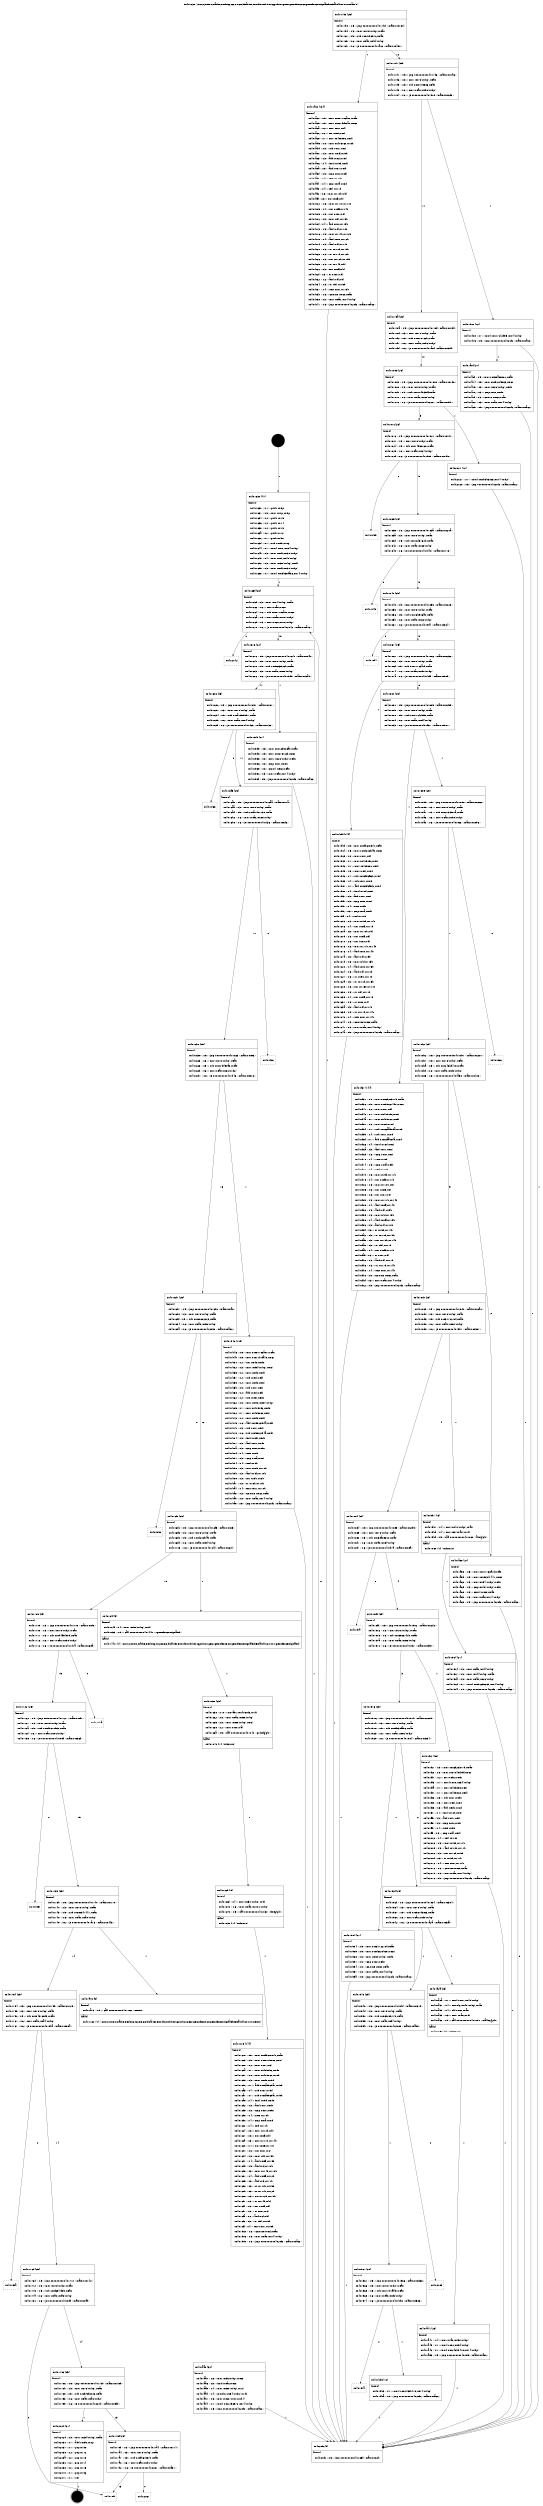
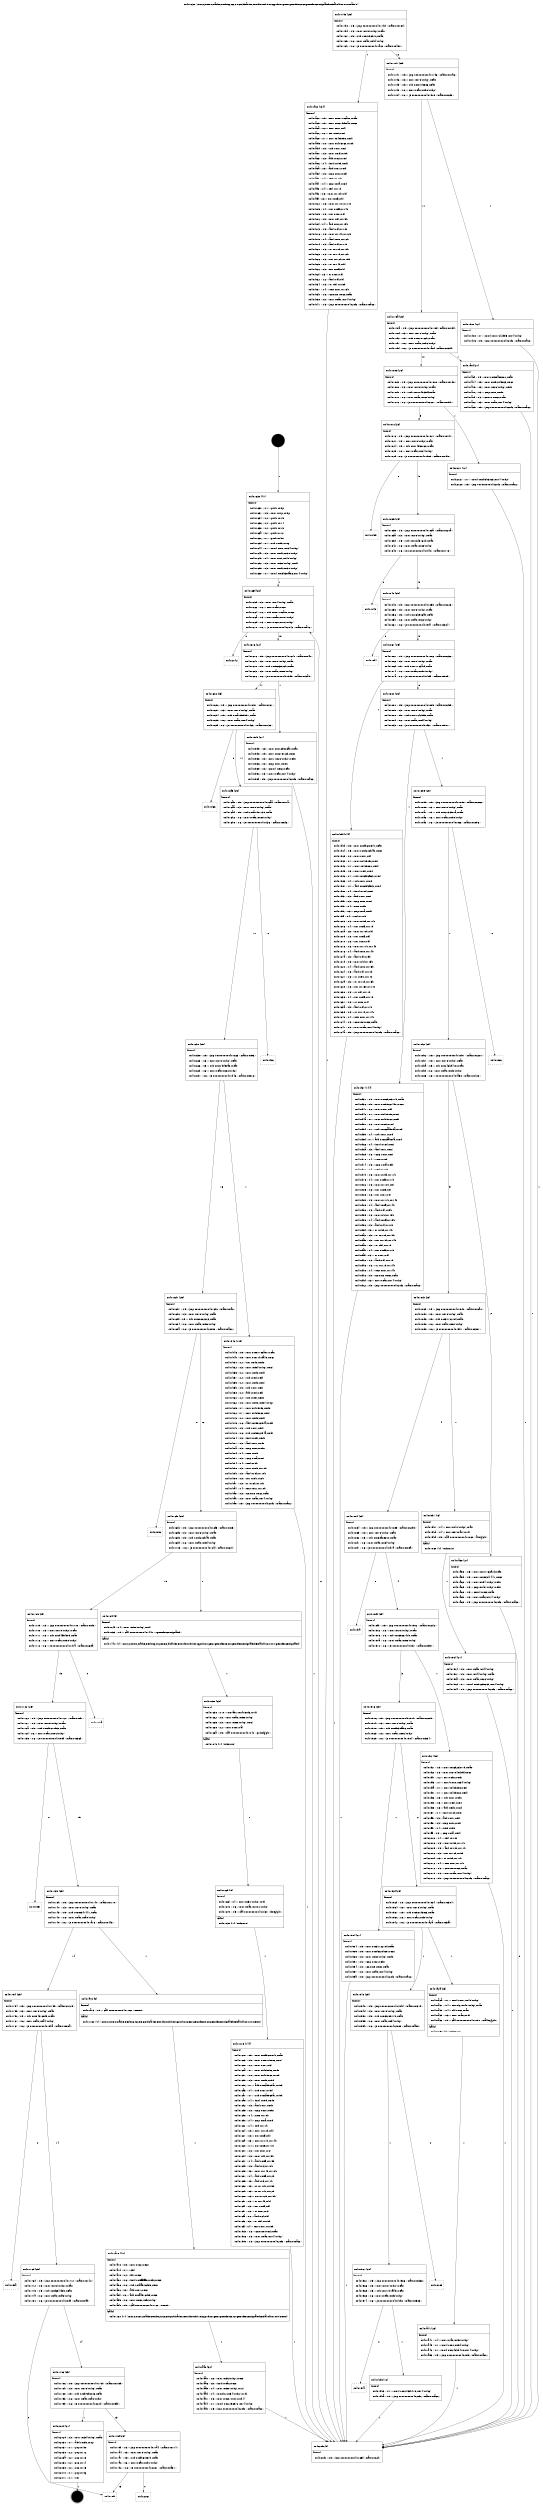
(497, 352) -> (455, 357)
none -> (198, 2285)
none -> (293, 2349)
